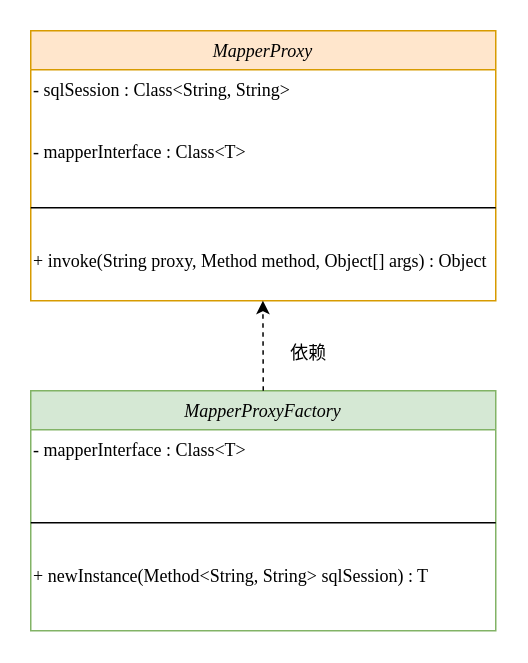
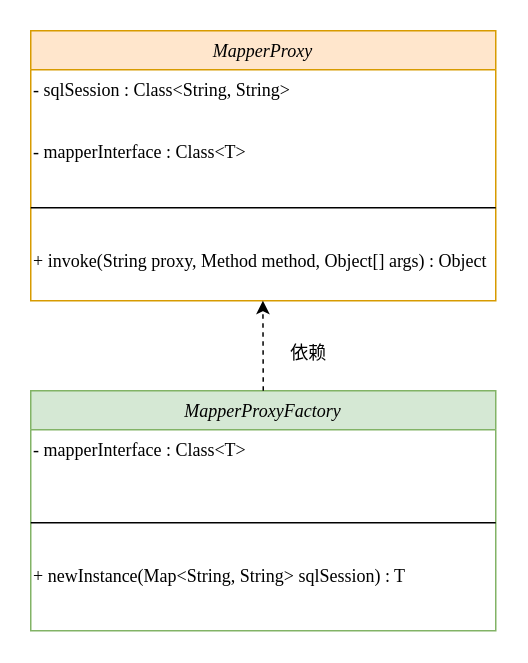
(265, 588) -> (255, 577)
